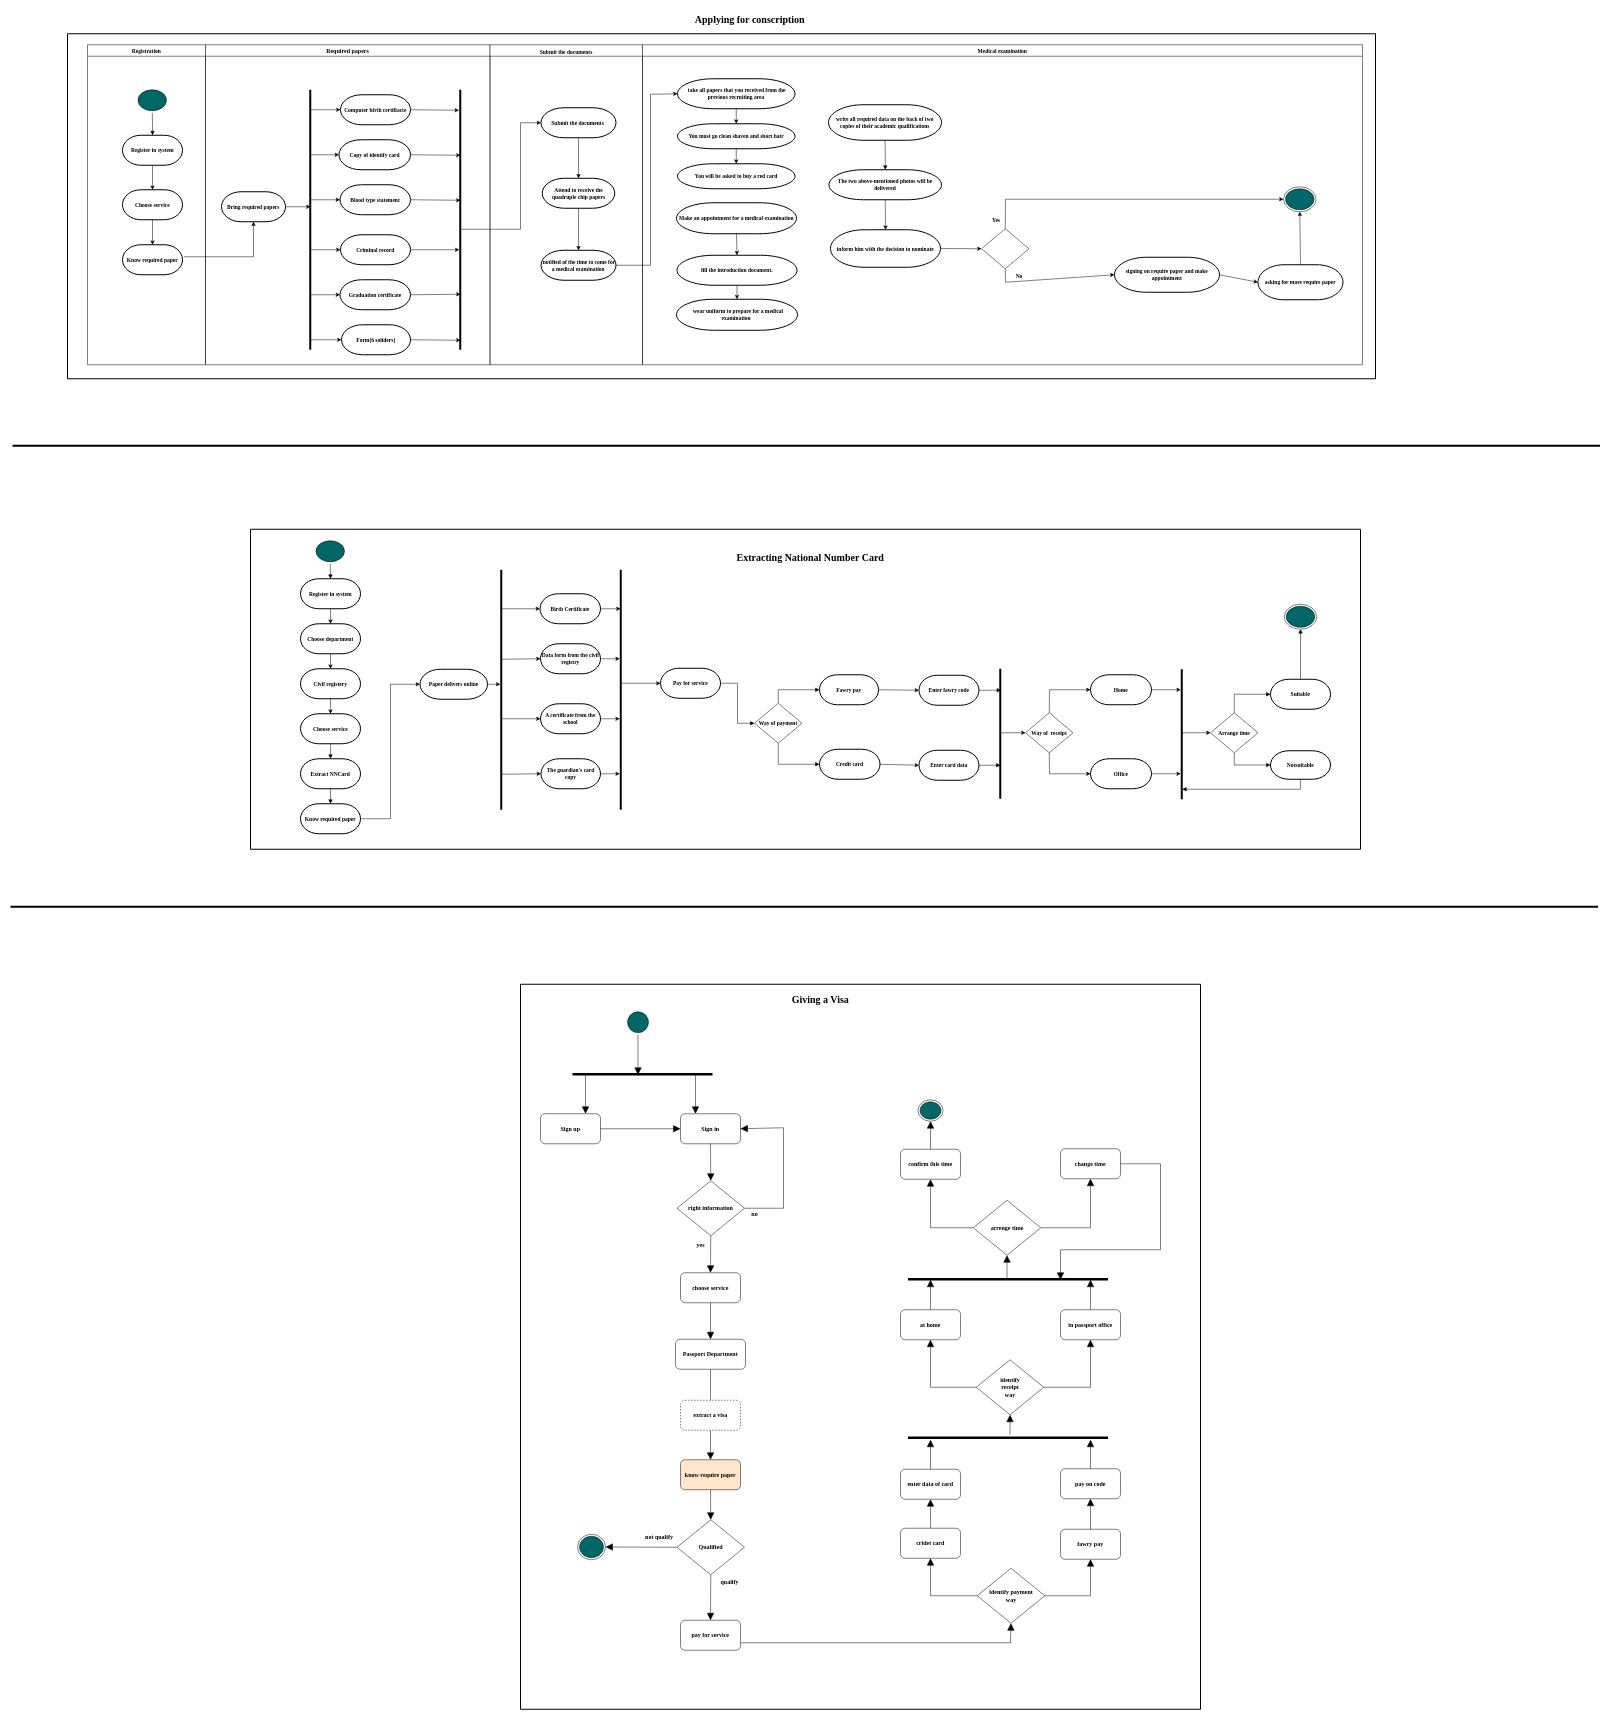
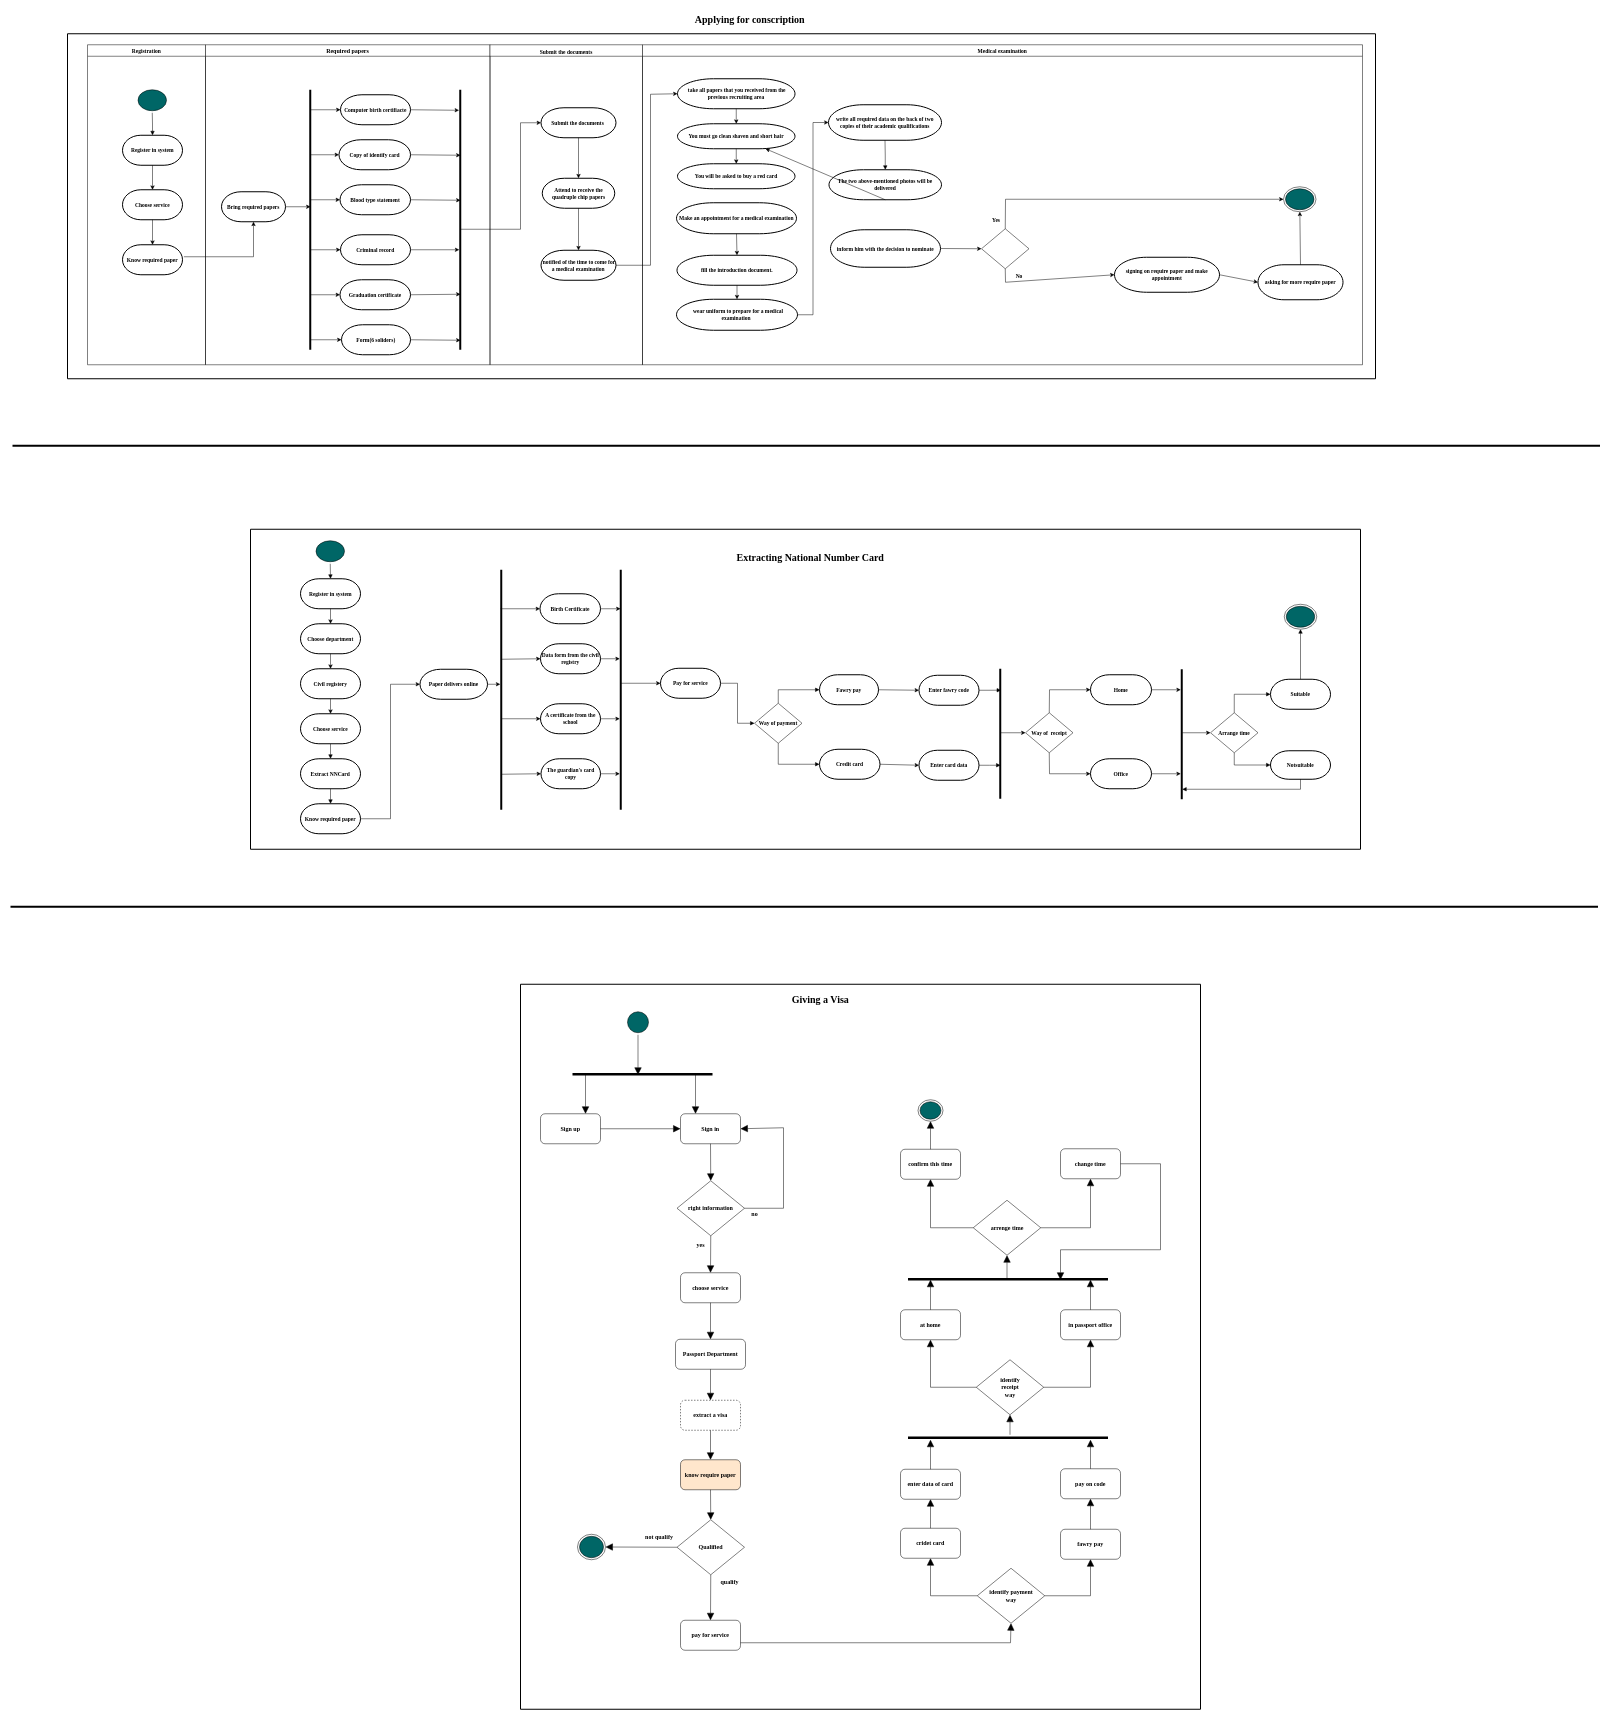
none -> (815, 123)
(885, 226) -> (814, 169)
(710, 1395) -> (710, 1392)
